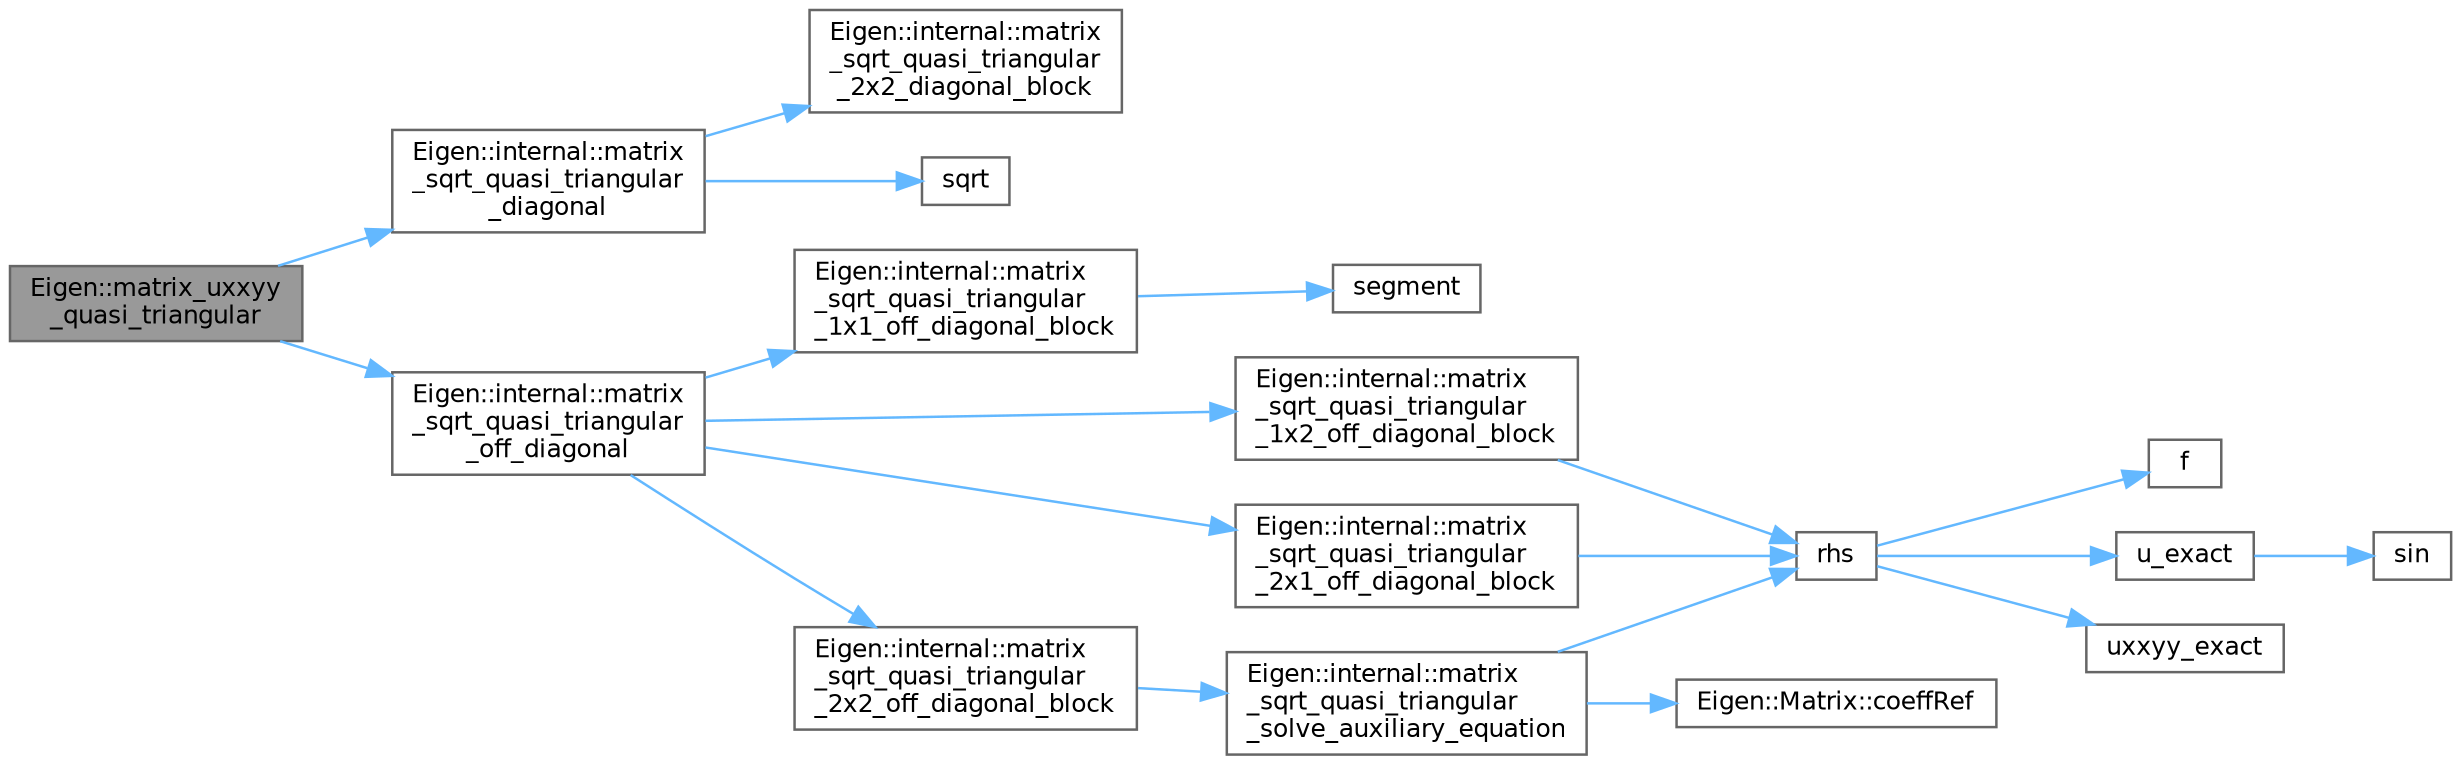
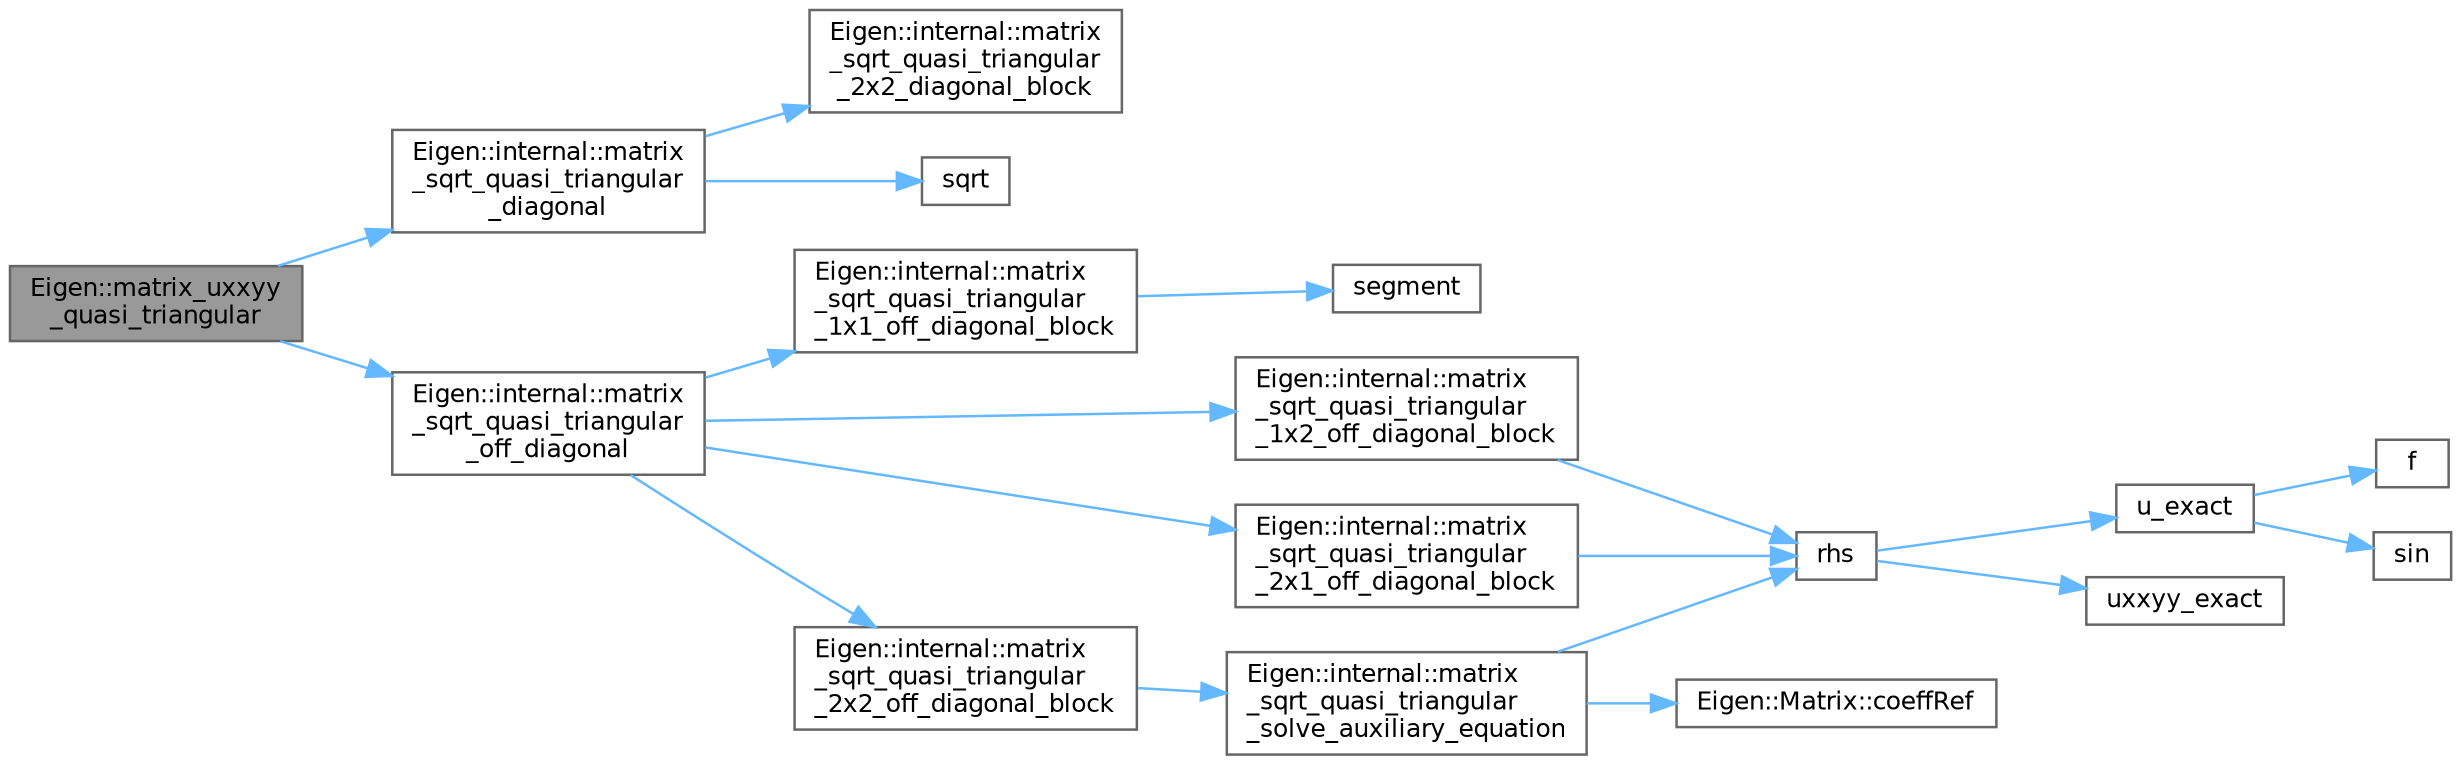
(2000, 512) -> (2302, 485)
